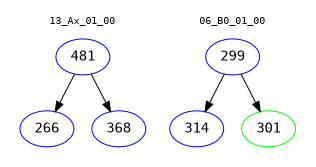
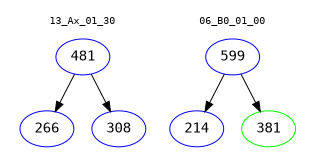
(83, 21) -> (83, 21)
(233, 57) -> (233, 57)
(119, 129) -> (119, 129)
(197, 129) -> (197, 129)
(269, 129) -> (269, 129)
